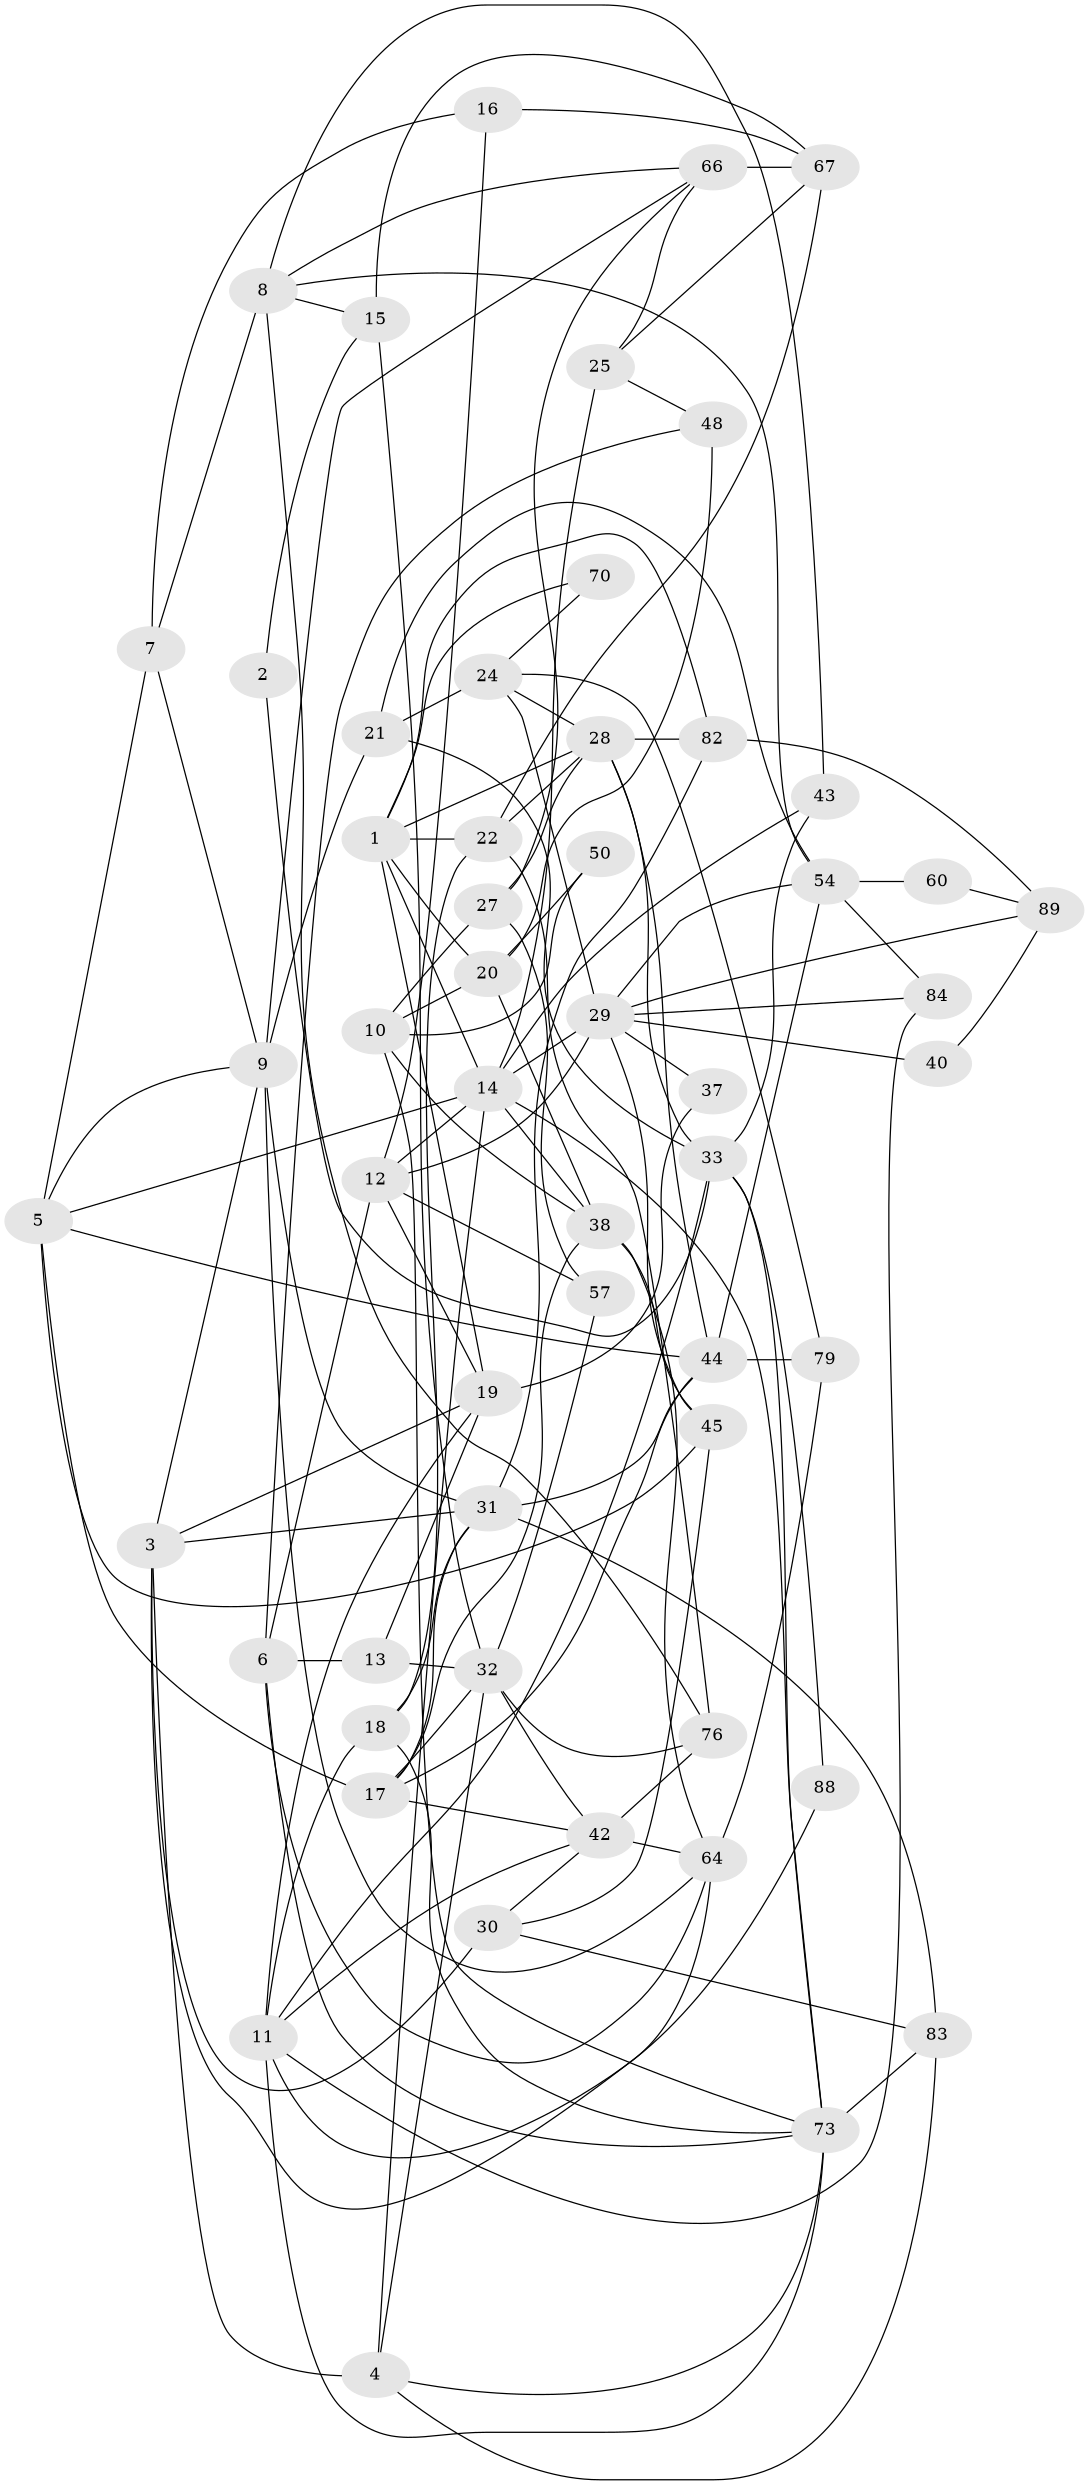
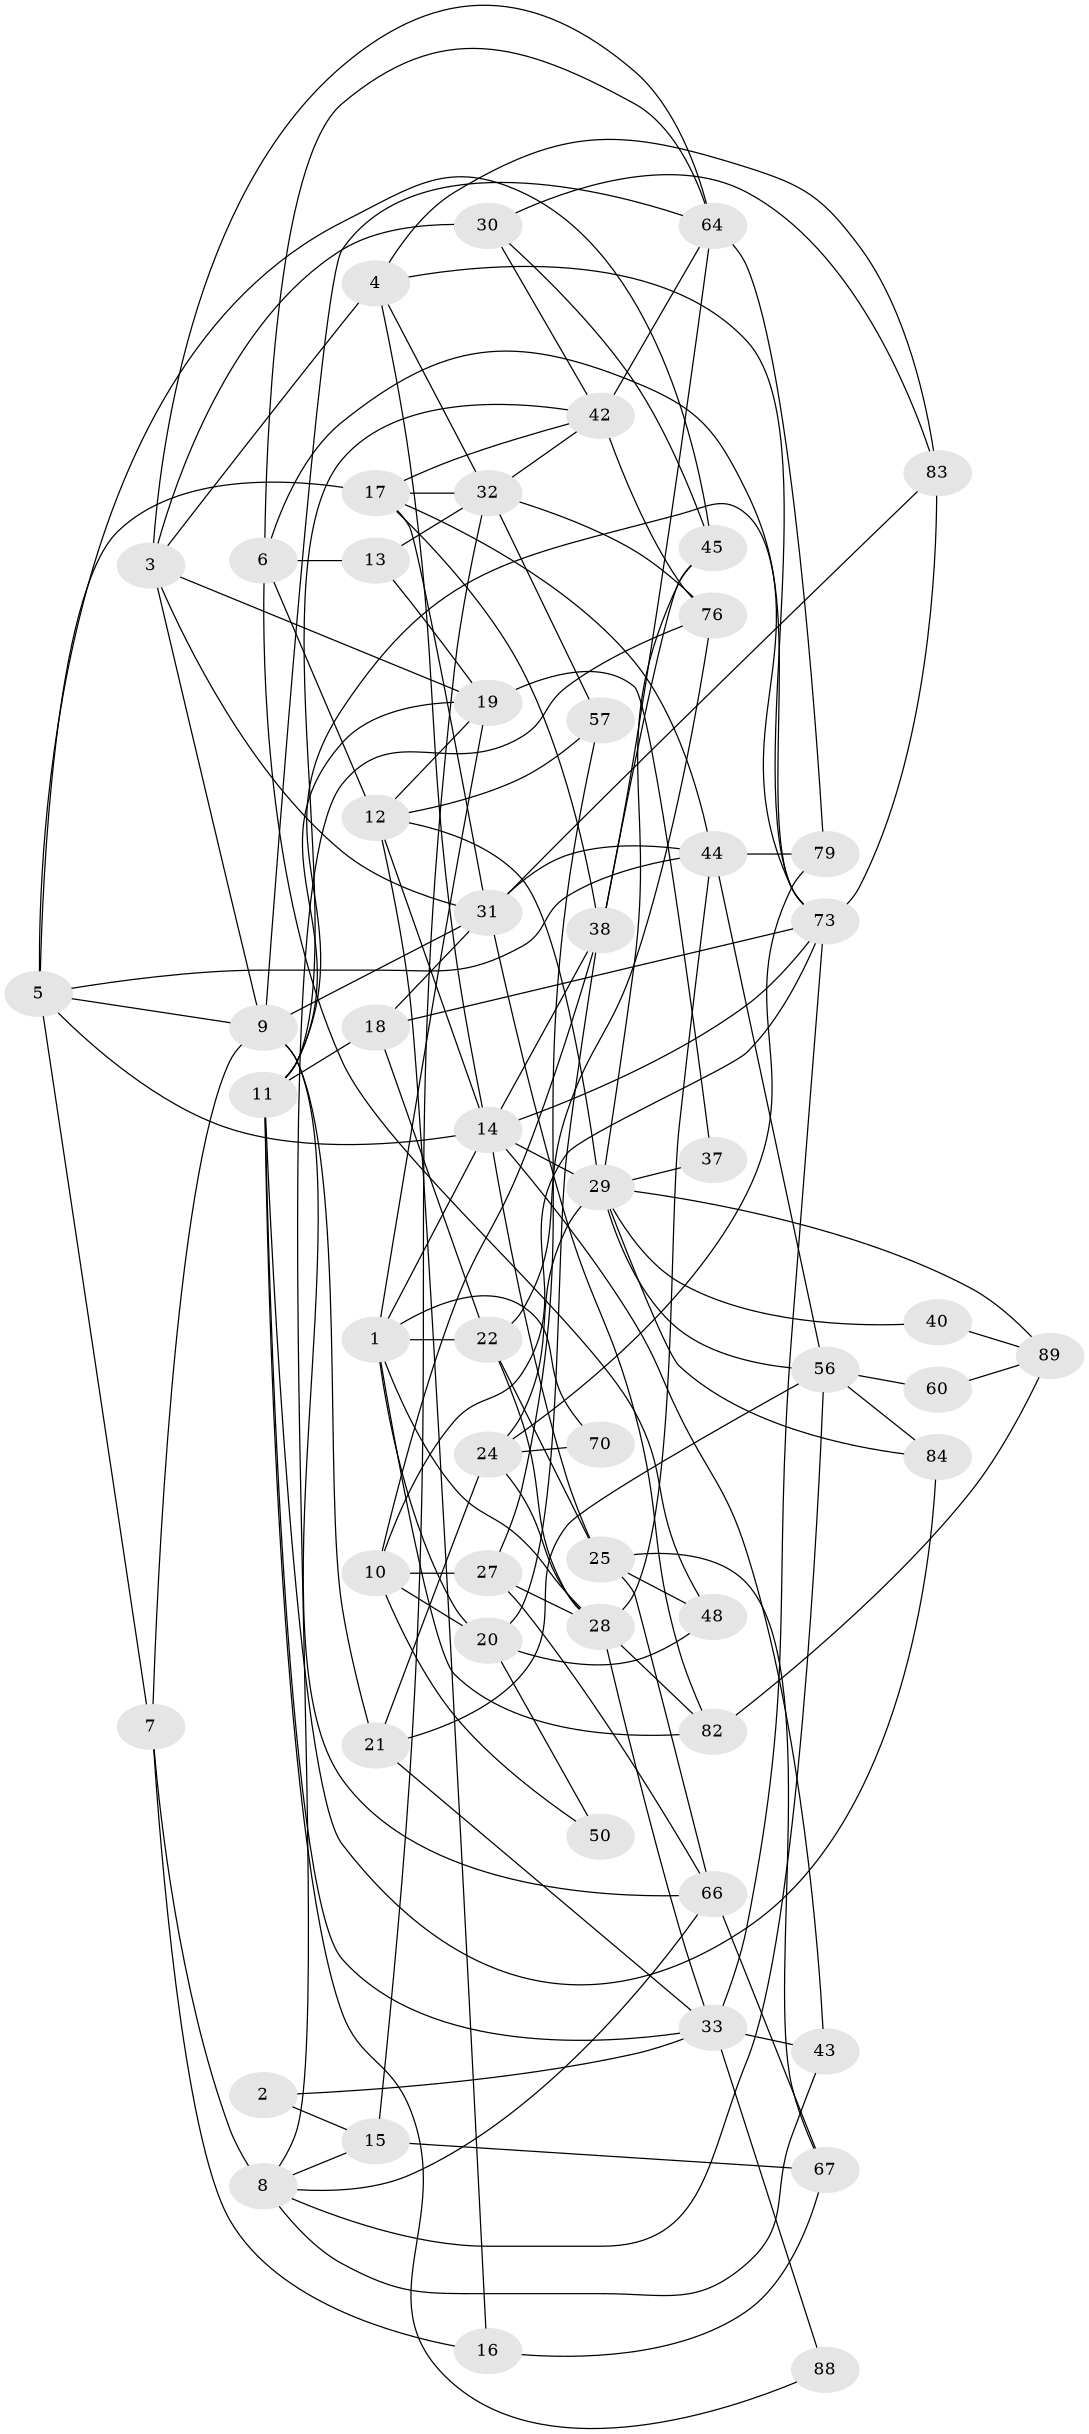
(698, 541) -> (540, 1441)
(825, 882) -> (825, 1370)
